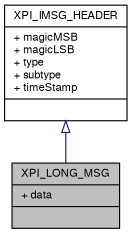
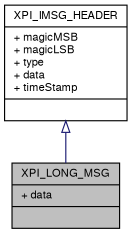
(38, 75) -> (30, 75)
